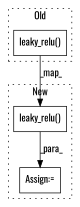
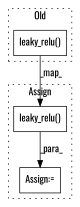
(40, 93) -> (40, 93)
